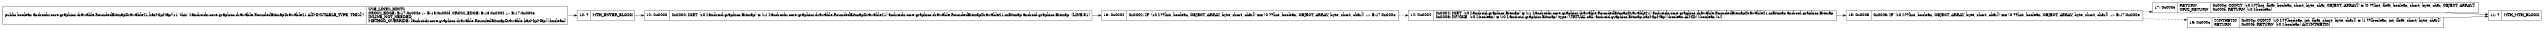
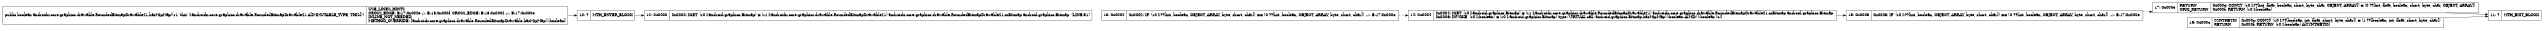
(1095, 15) -> none
(2521, 15) -> (2521, 15)
(2164, 19) -> none
